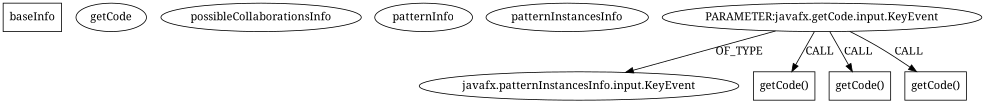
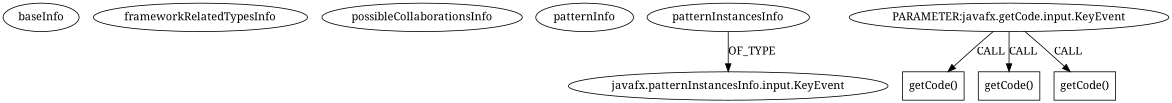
(32, 17) -> (41, 17)
(111, 17) -> (200, 17)
(704, 51) -> (728, 48)
